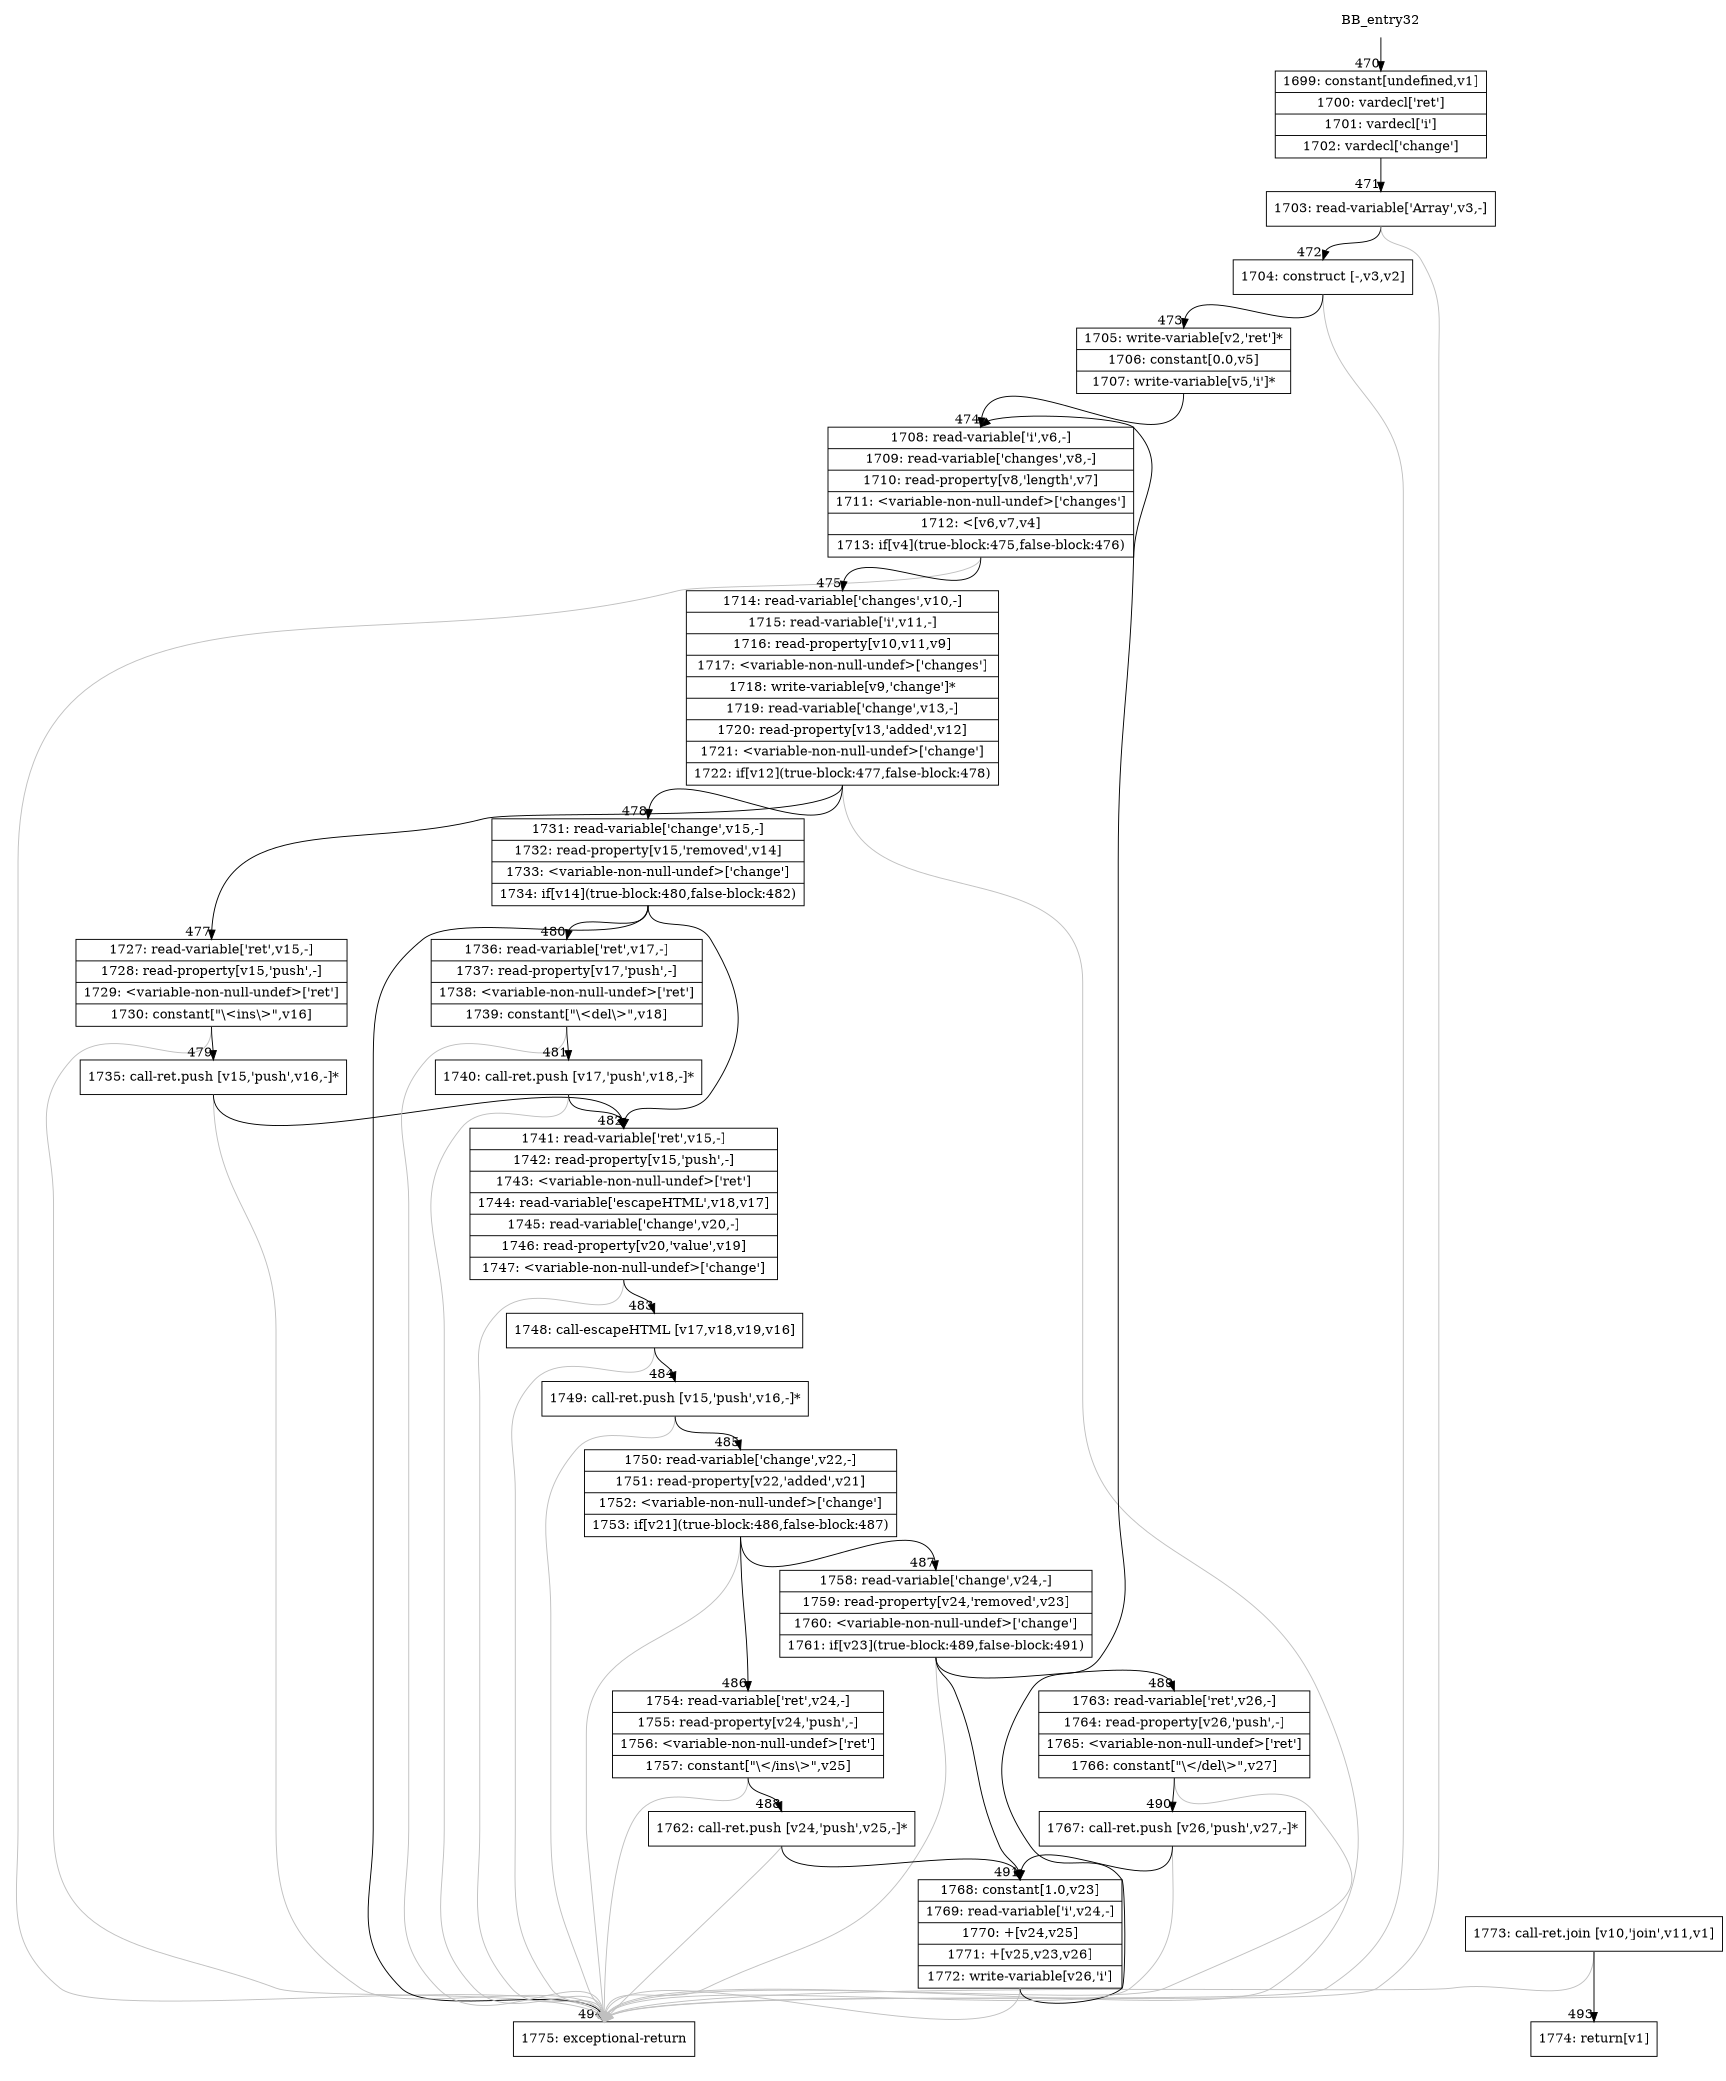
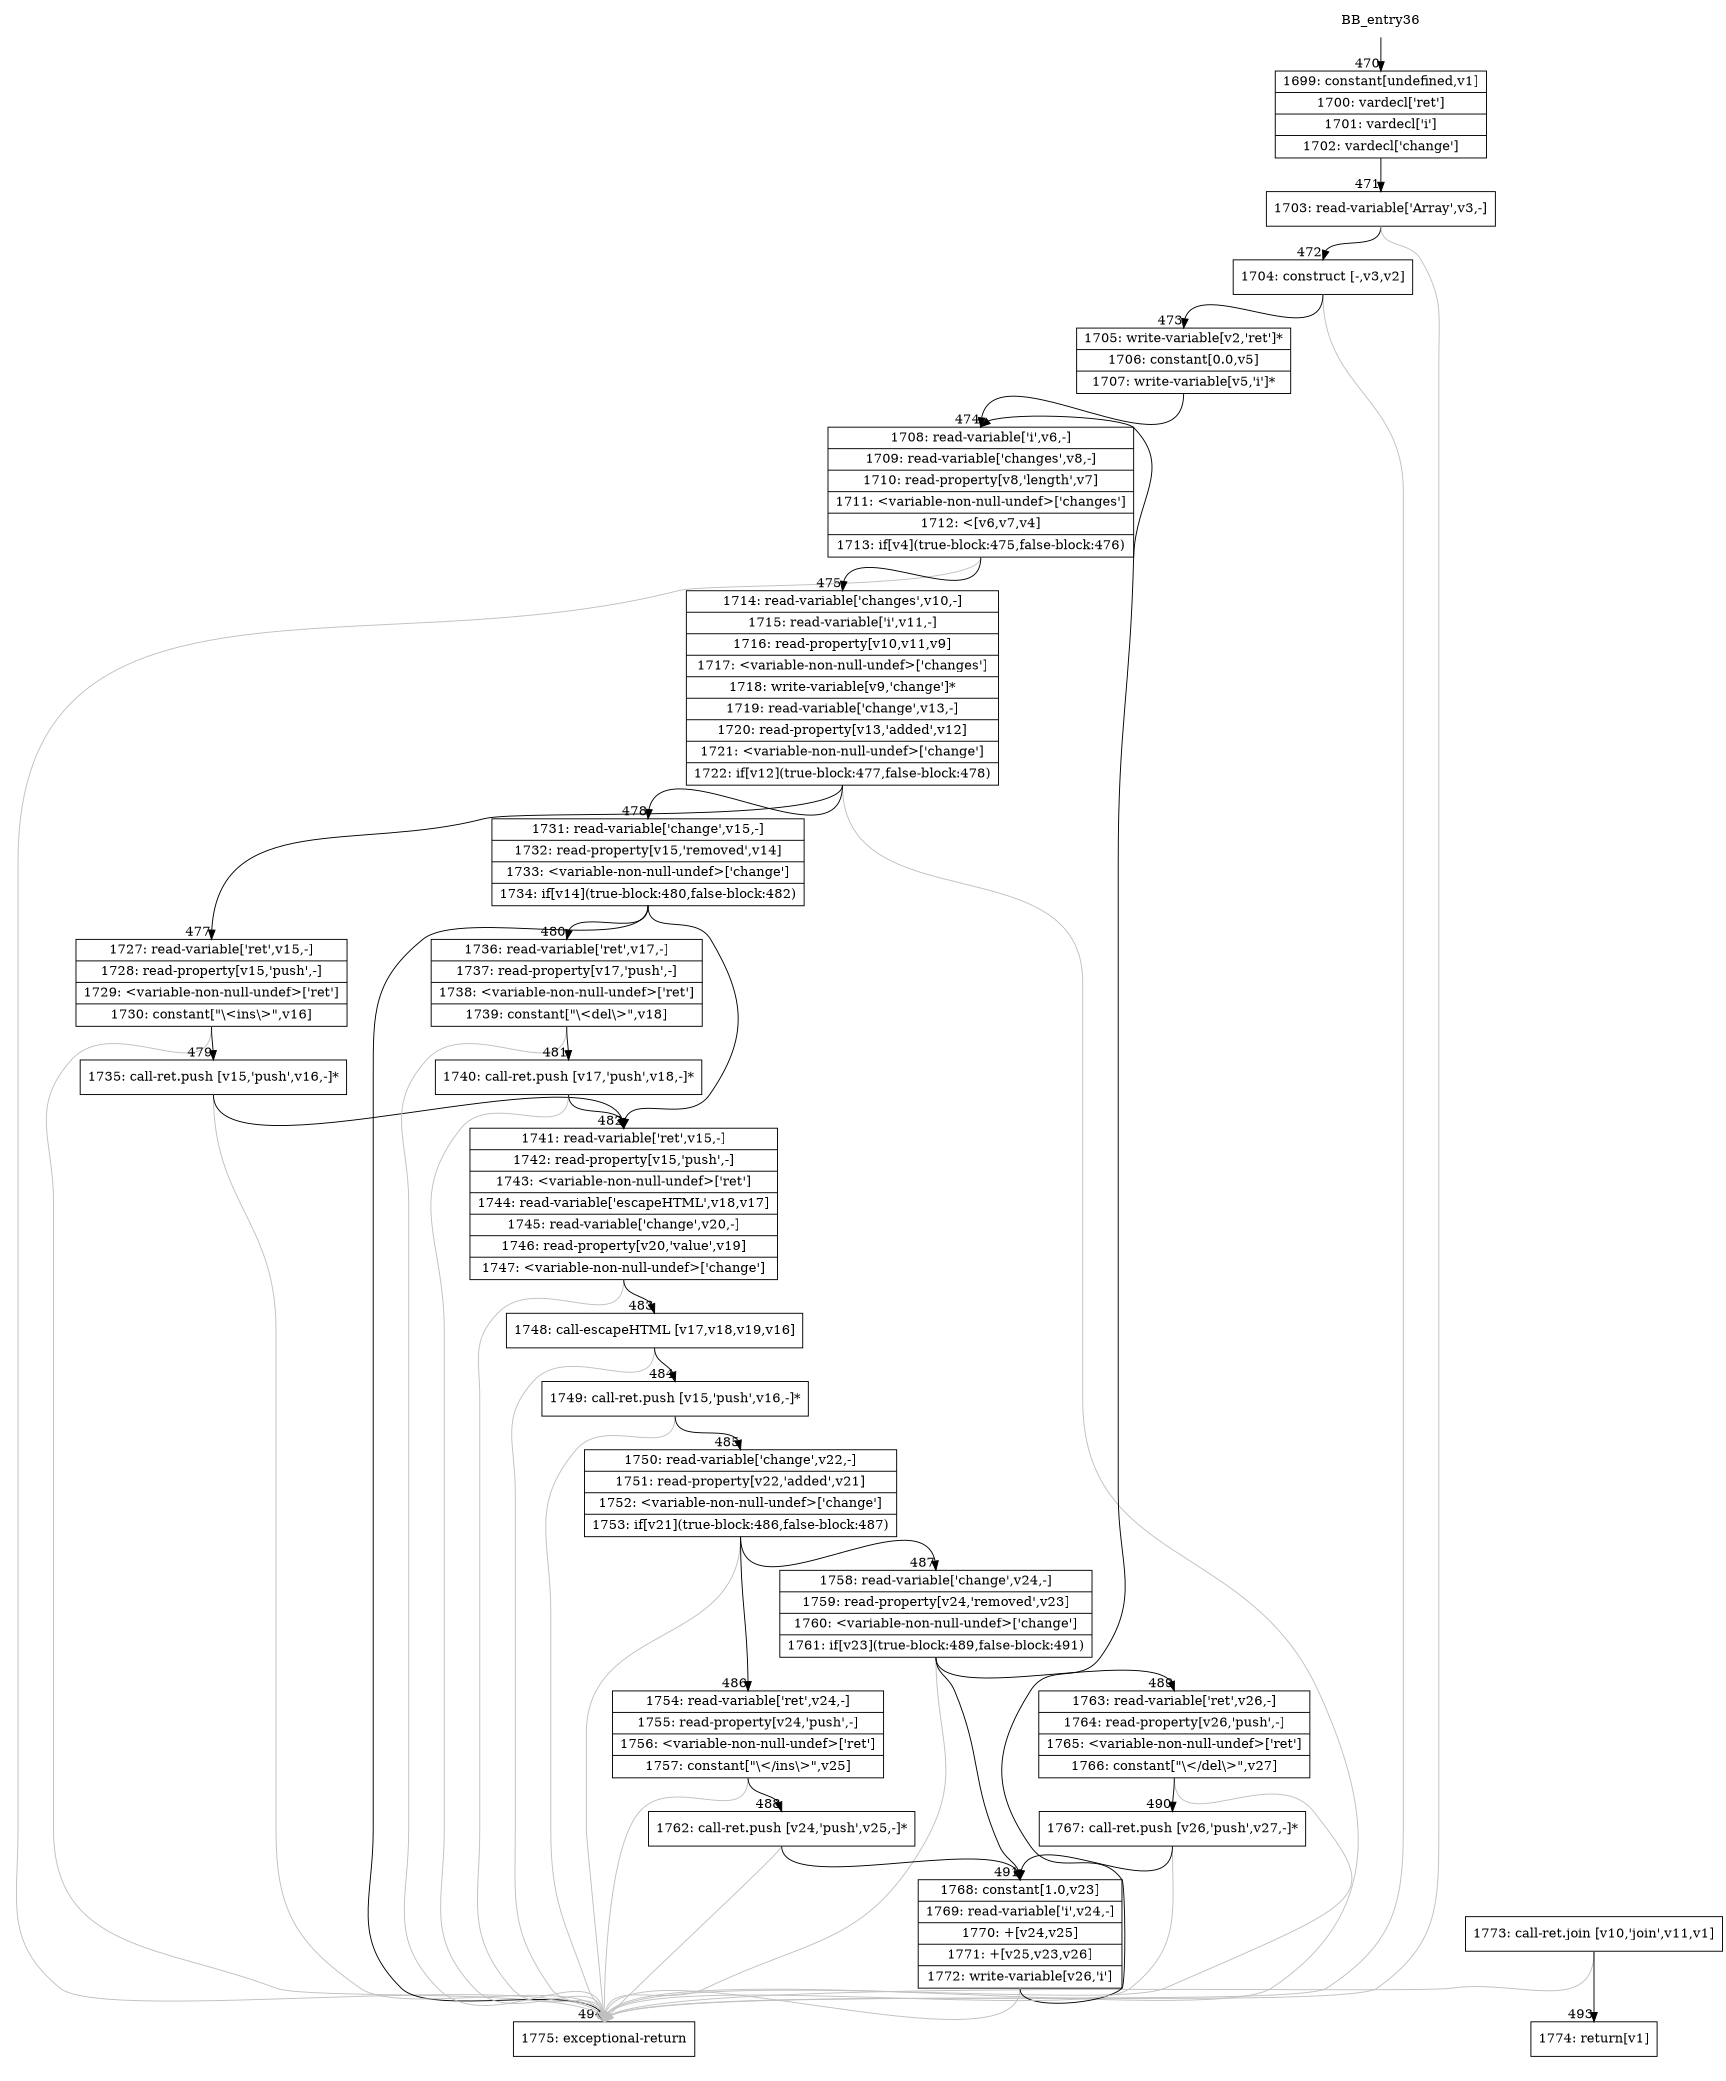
(1381, 21) -> (1381, 21)
